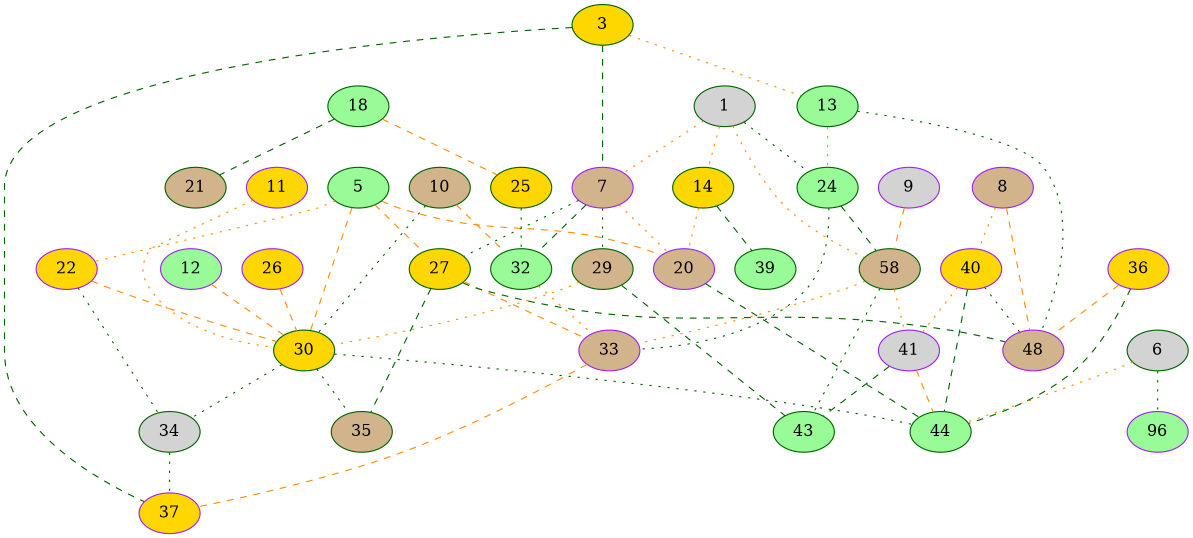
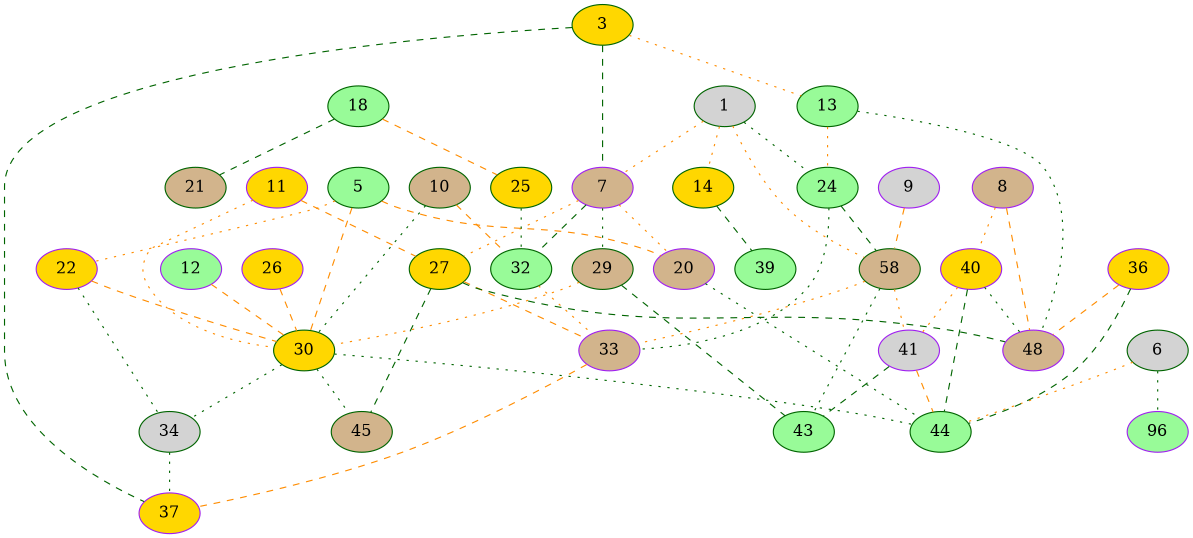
(536, 221) -> (536, 221)
(398, 227) -> (358, 228)
(694, 228) -> none
(812, 350) -> (812, 350)
(362, 432) -> (362, 432)
